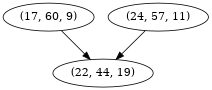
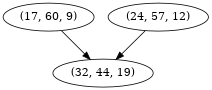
(158, 17) -> (158, 17)
(103, 73) -> (103, 73)
